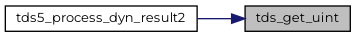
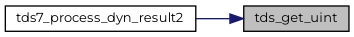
(101, 19) -> (101, 19)
